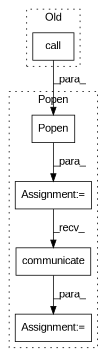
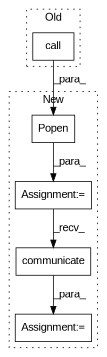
(53, 100) -> (53, 100)
